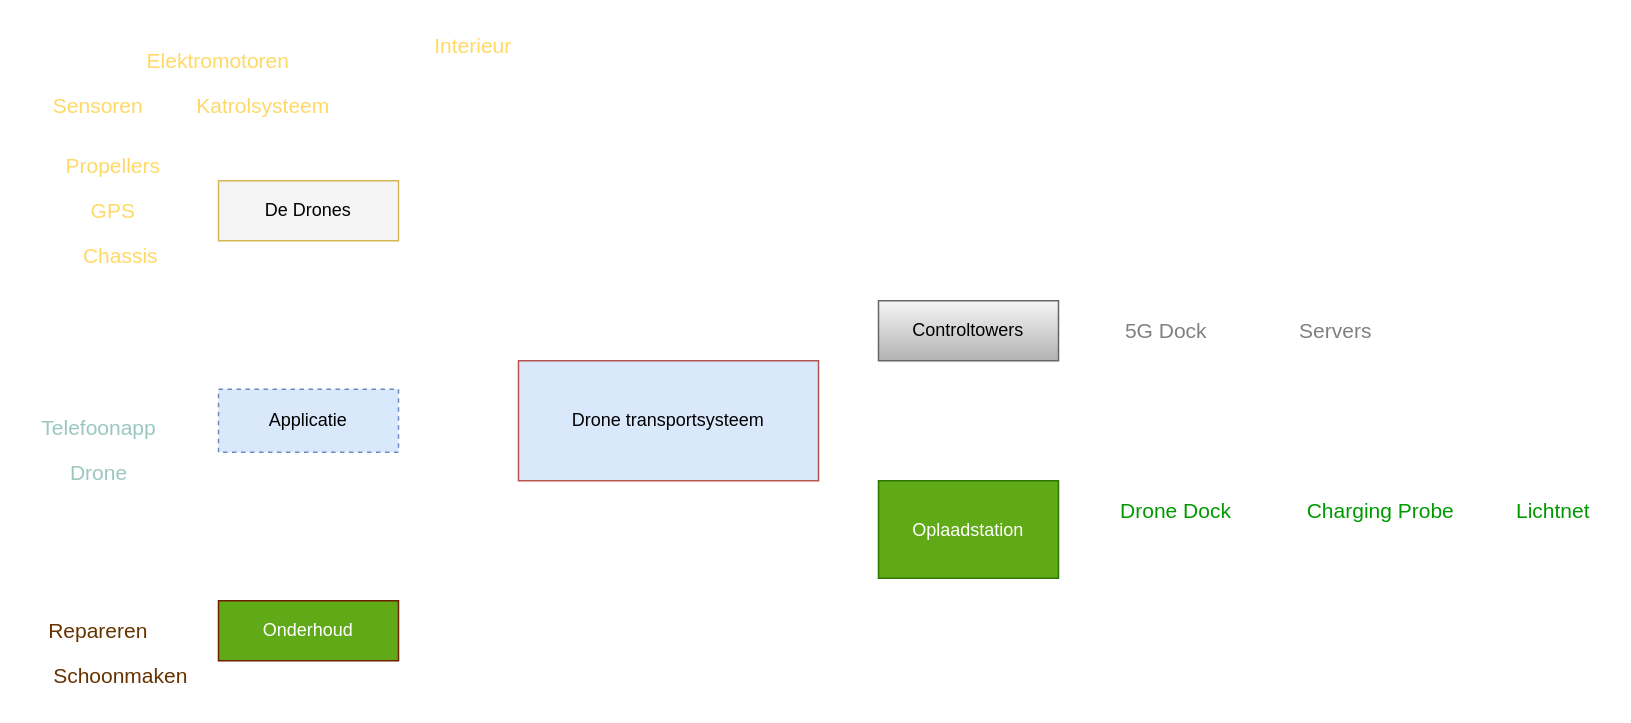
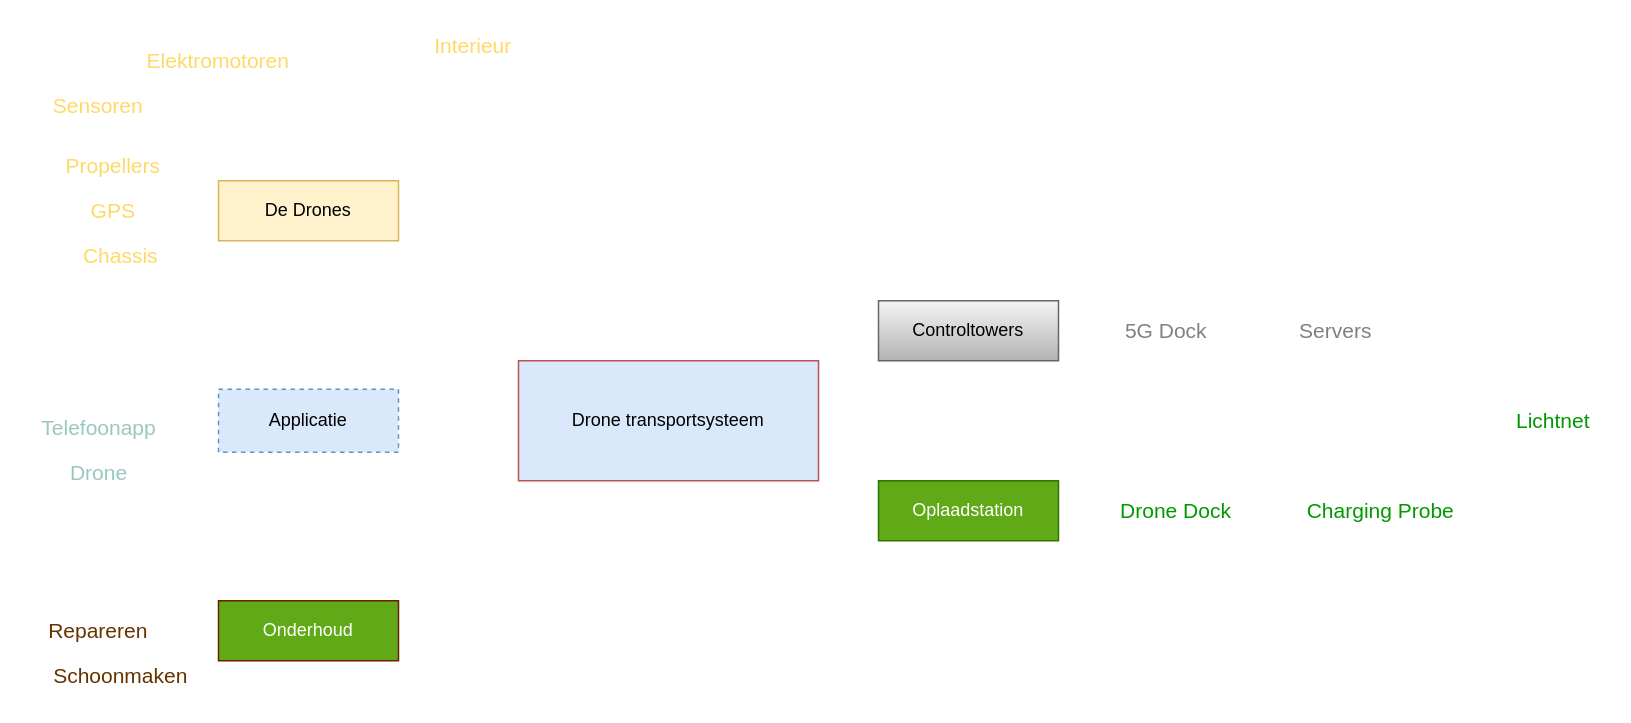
(263, 106) -> none
(308, 211) -> (308, 211)
(1553, 511) -> (1553, 421)
(968, 530) -> (968, 511)
